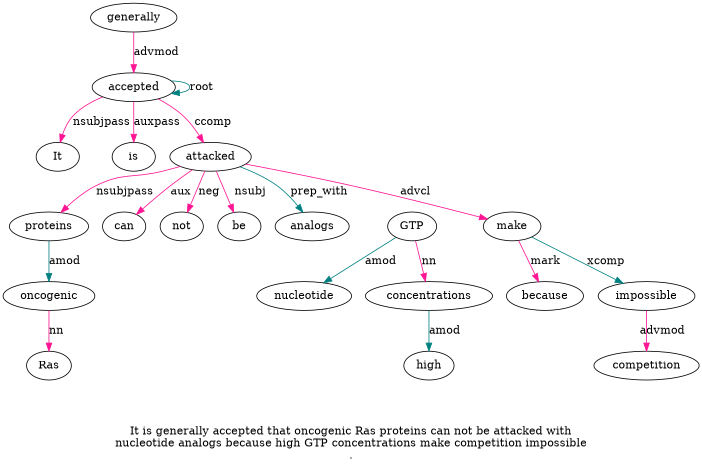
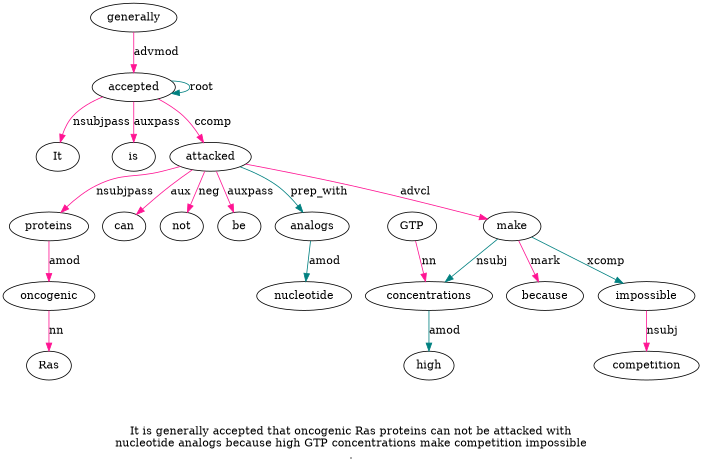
(251, 192) -> (251, 192)
(49, 257) -> (49, 257)
(363, 258) -> (309, 257)
none -> (475, 258)
(663, 331) -> (663, 331)
